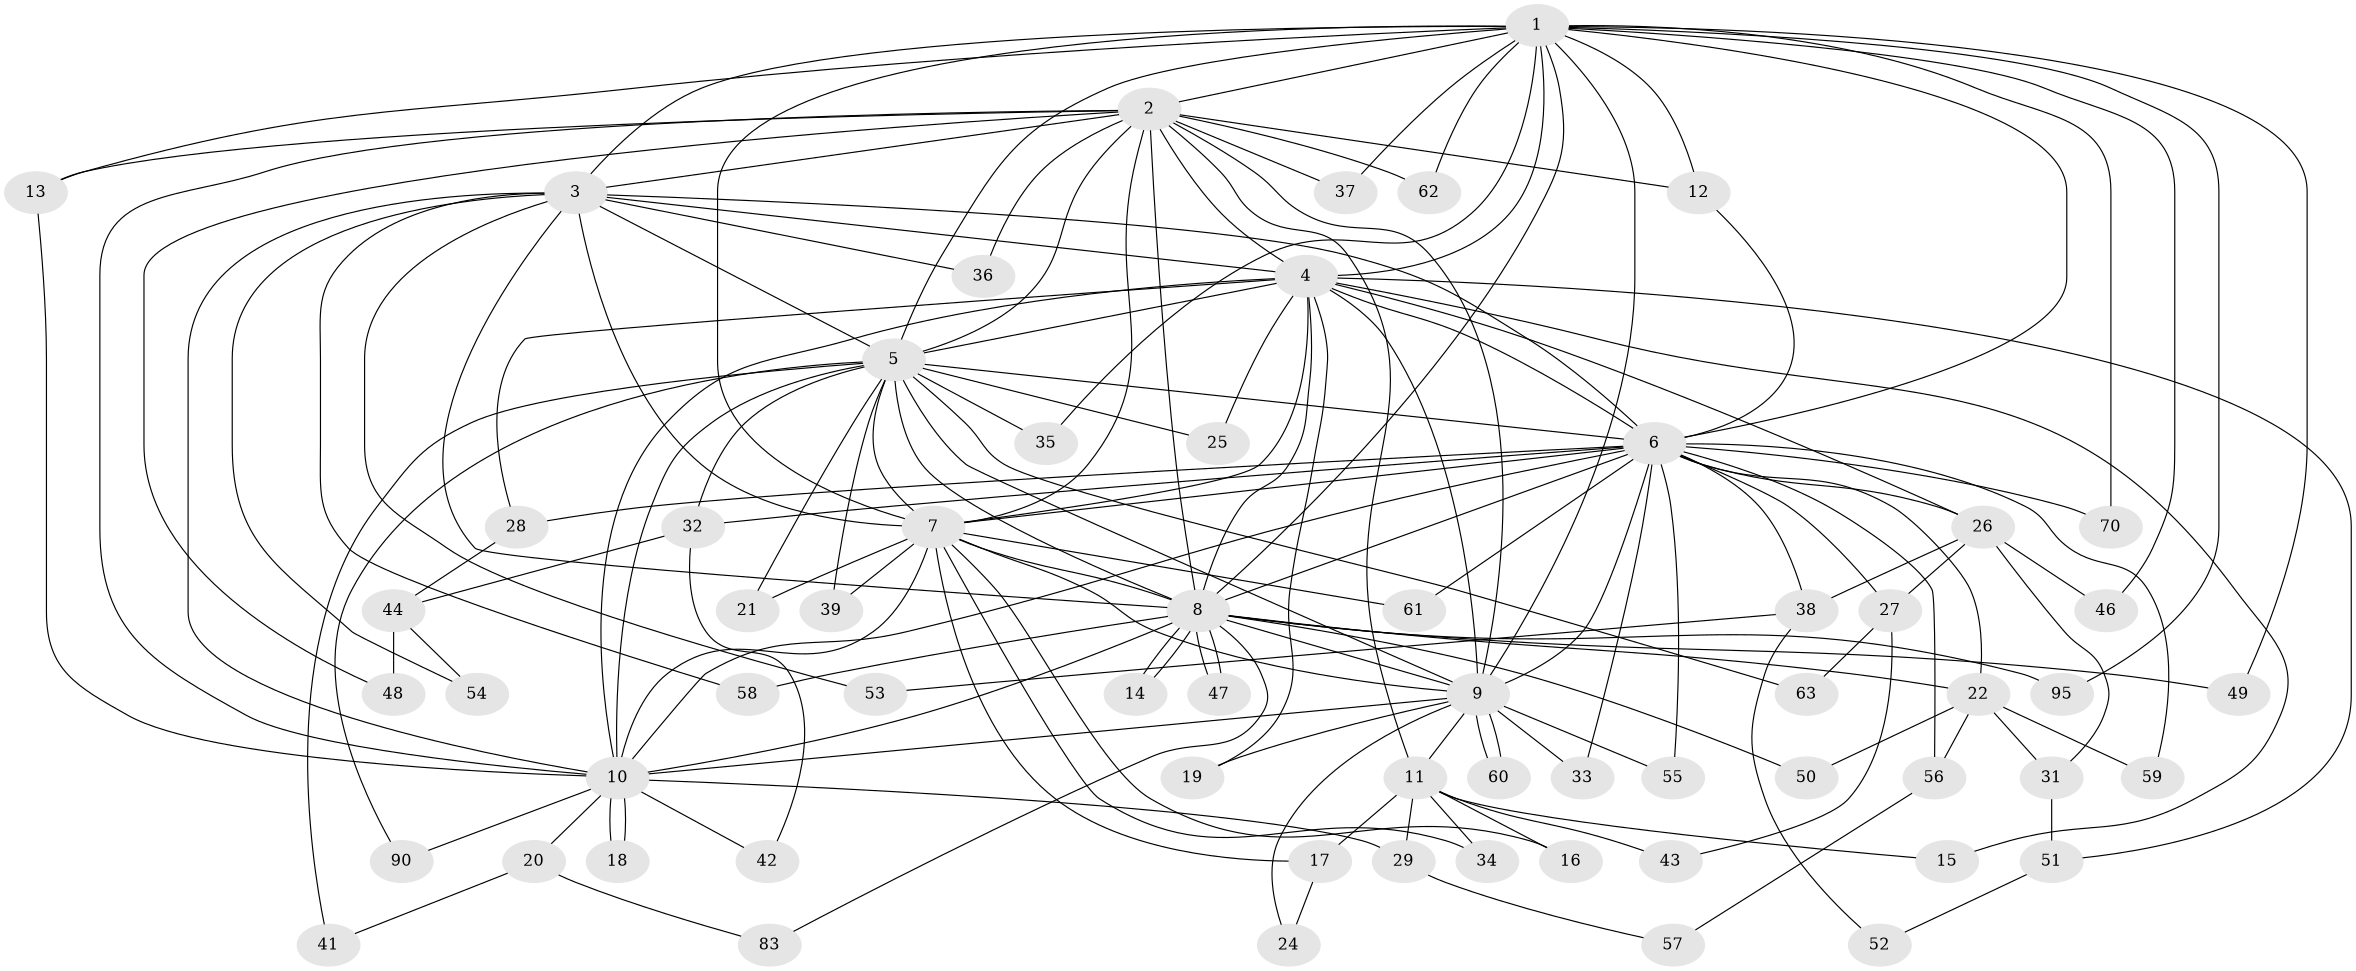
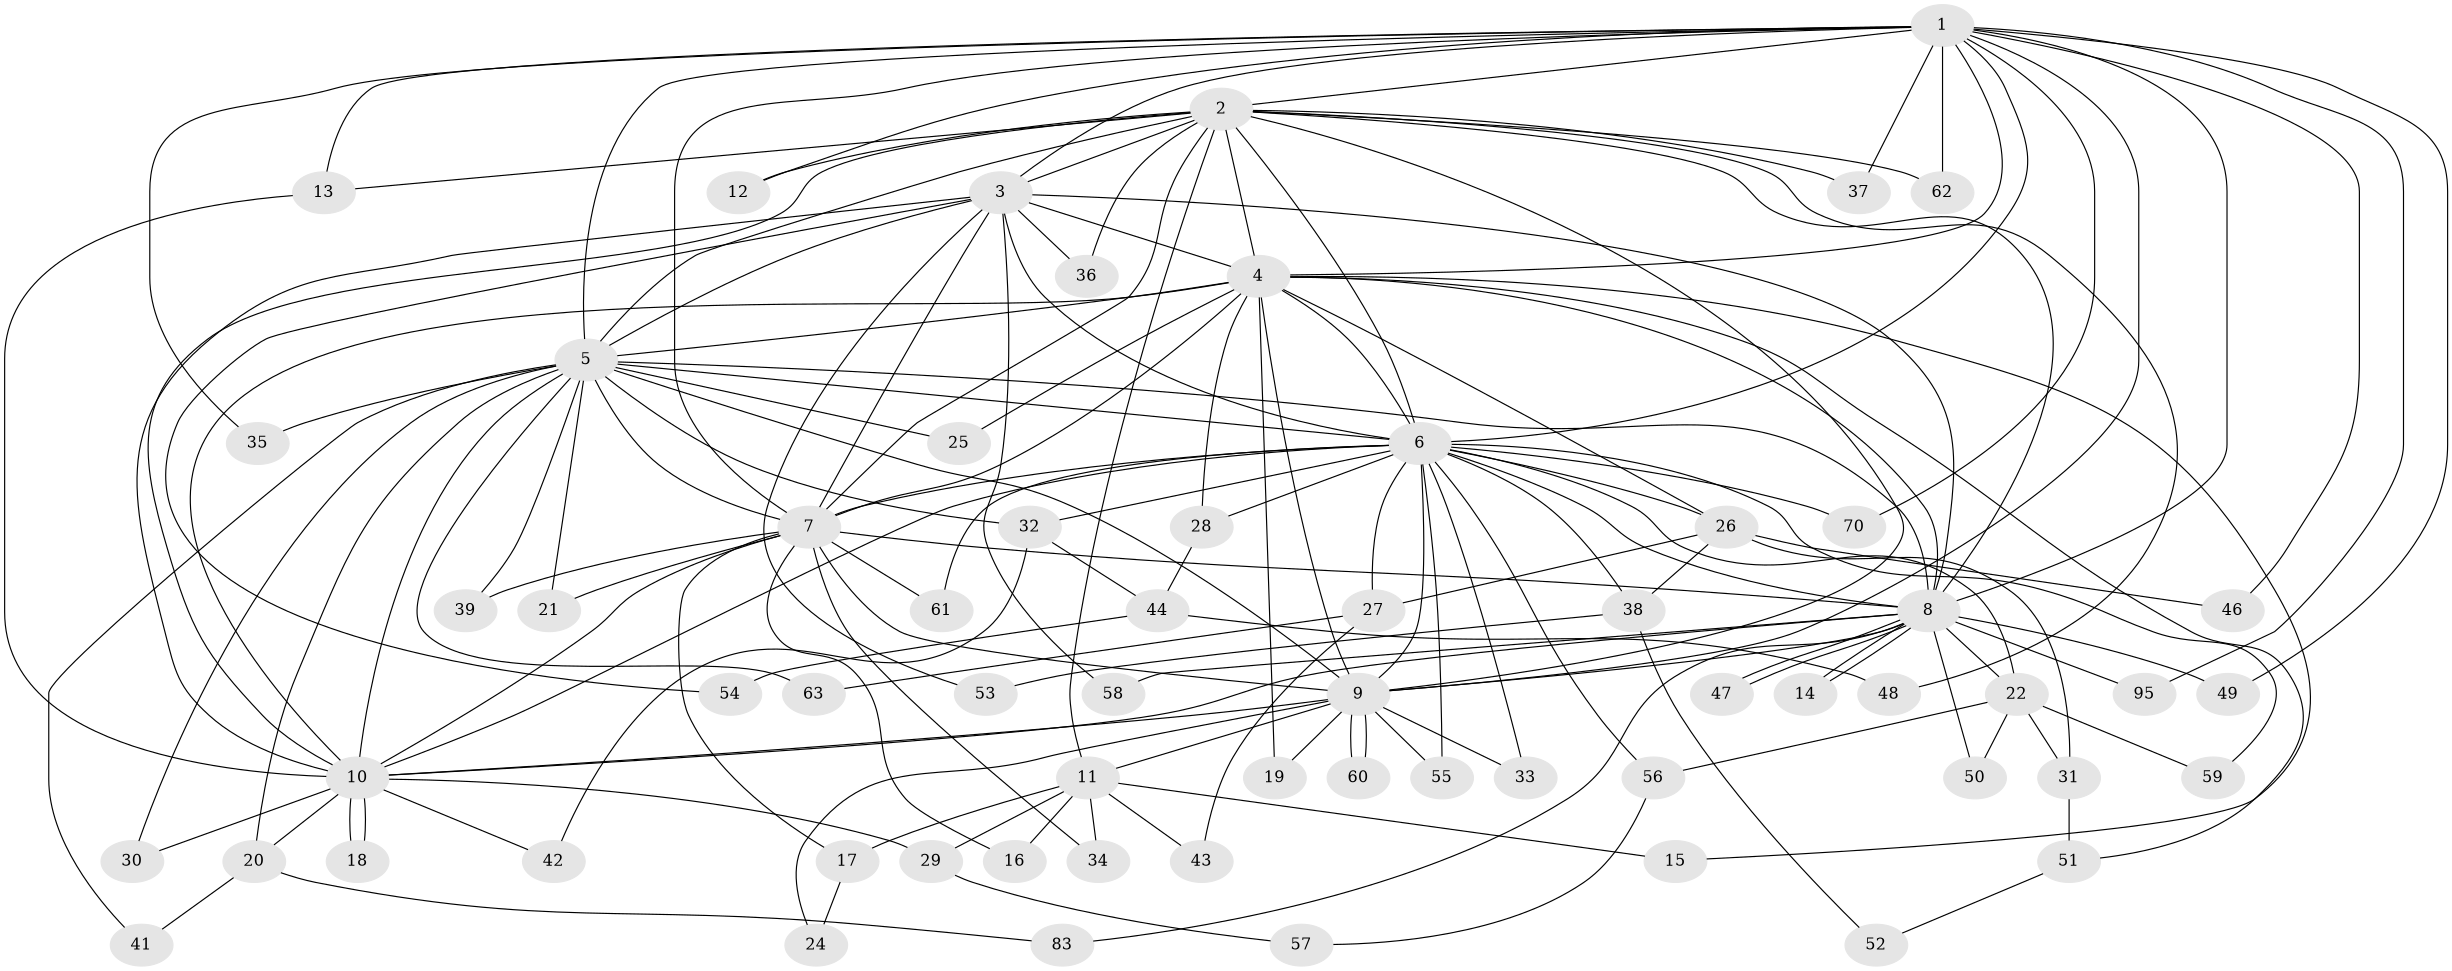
(1793, 342) -> (1339, 267)
none -> (346, 562)
(402, 862) -> (132, 862)
